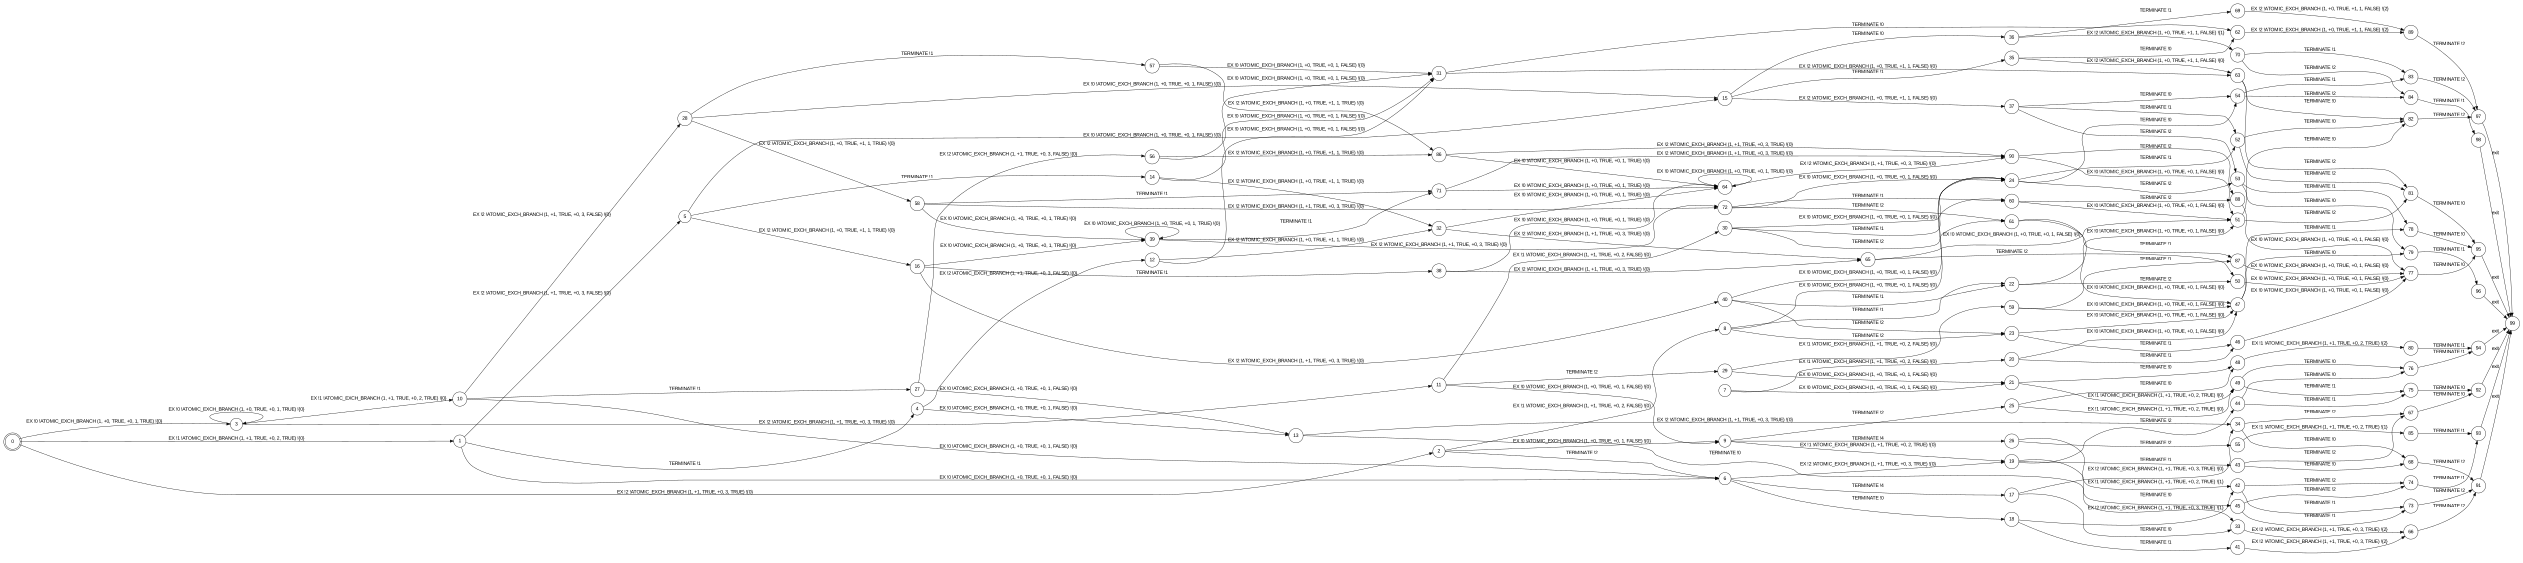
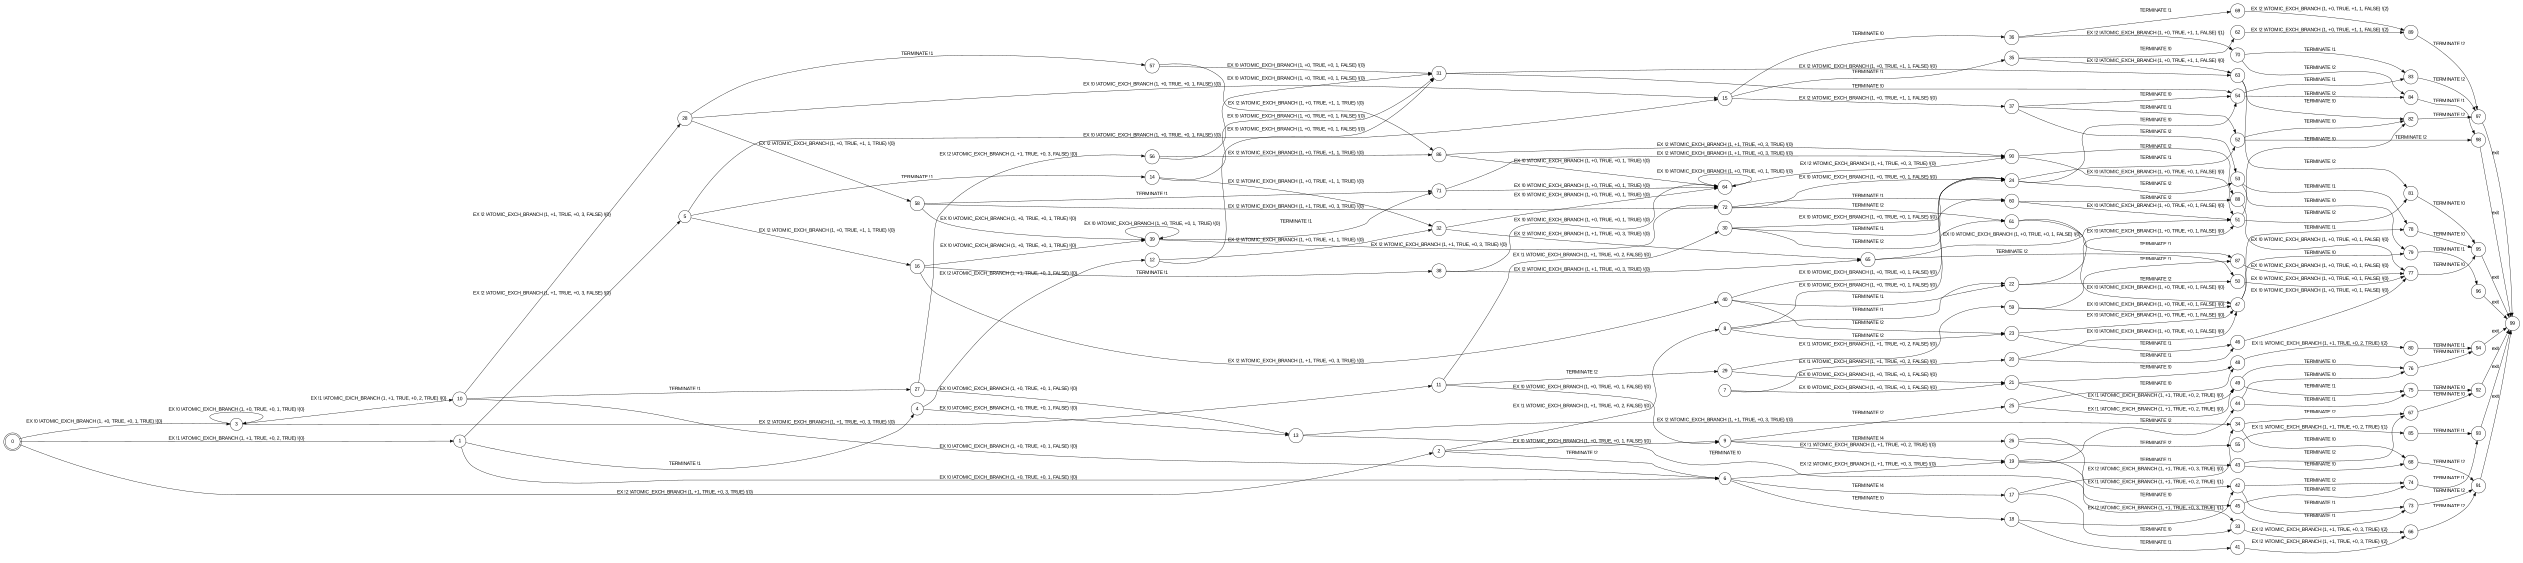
(1836, 28) -> (1837, 89)
(2311, 182) -> (2356, 140)
